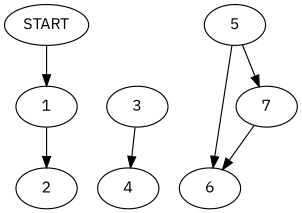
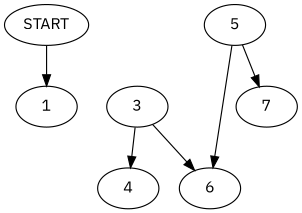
(242, 143) -> (170, 143)
(47, 188) -> none
